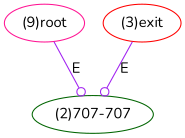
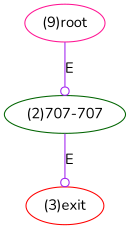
(120, 65) -> (65, 156)
